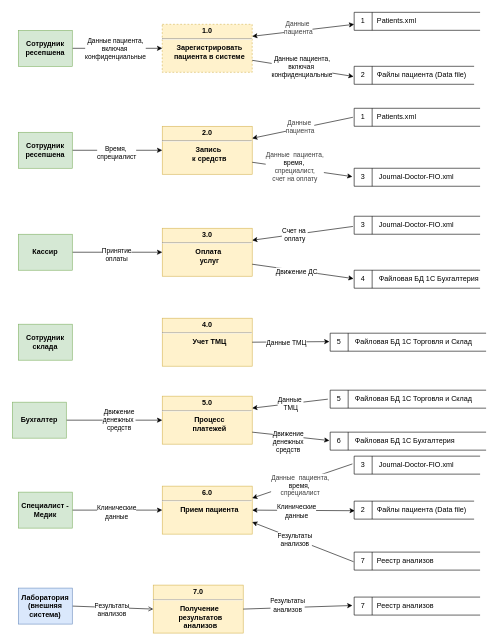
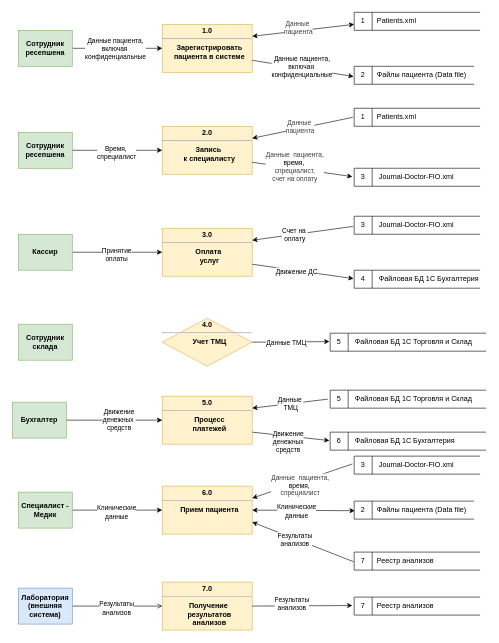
(207, 48) -> (207, 48)
(207, 126) -> (207, 126)
(207, 342) -> (207, 342)
(198, 609) -> (207, 606)
